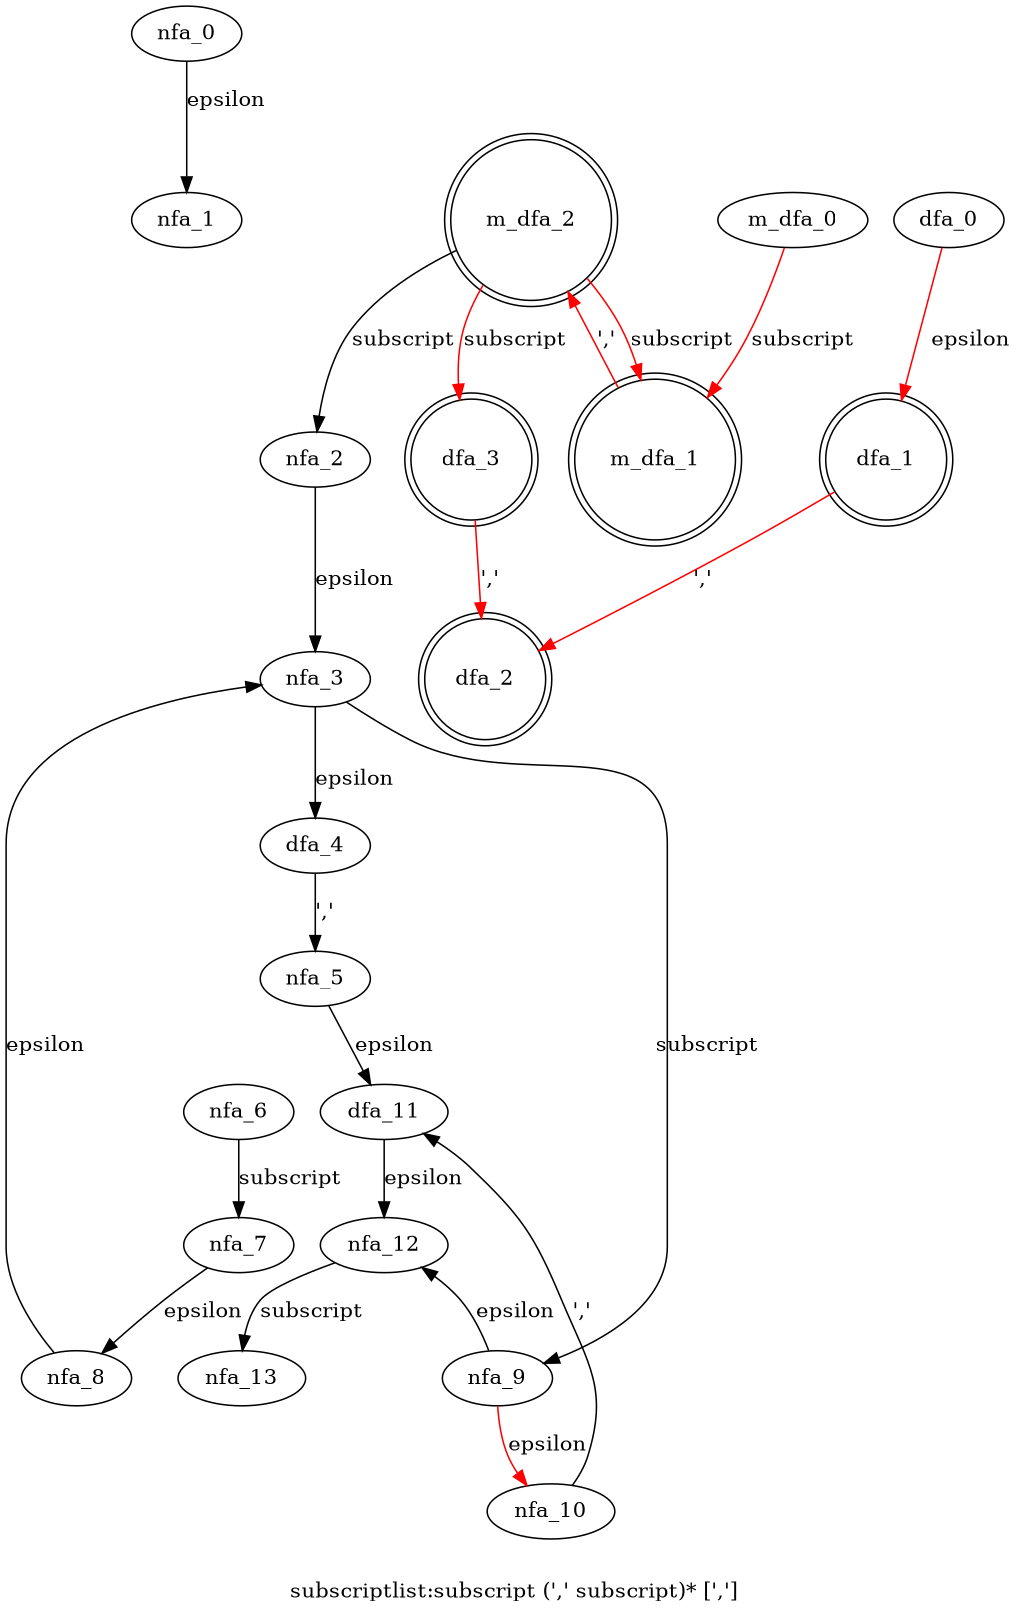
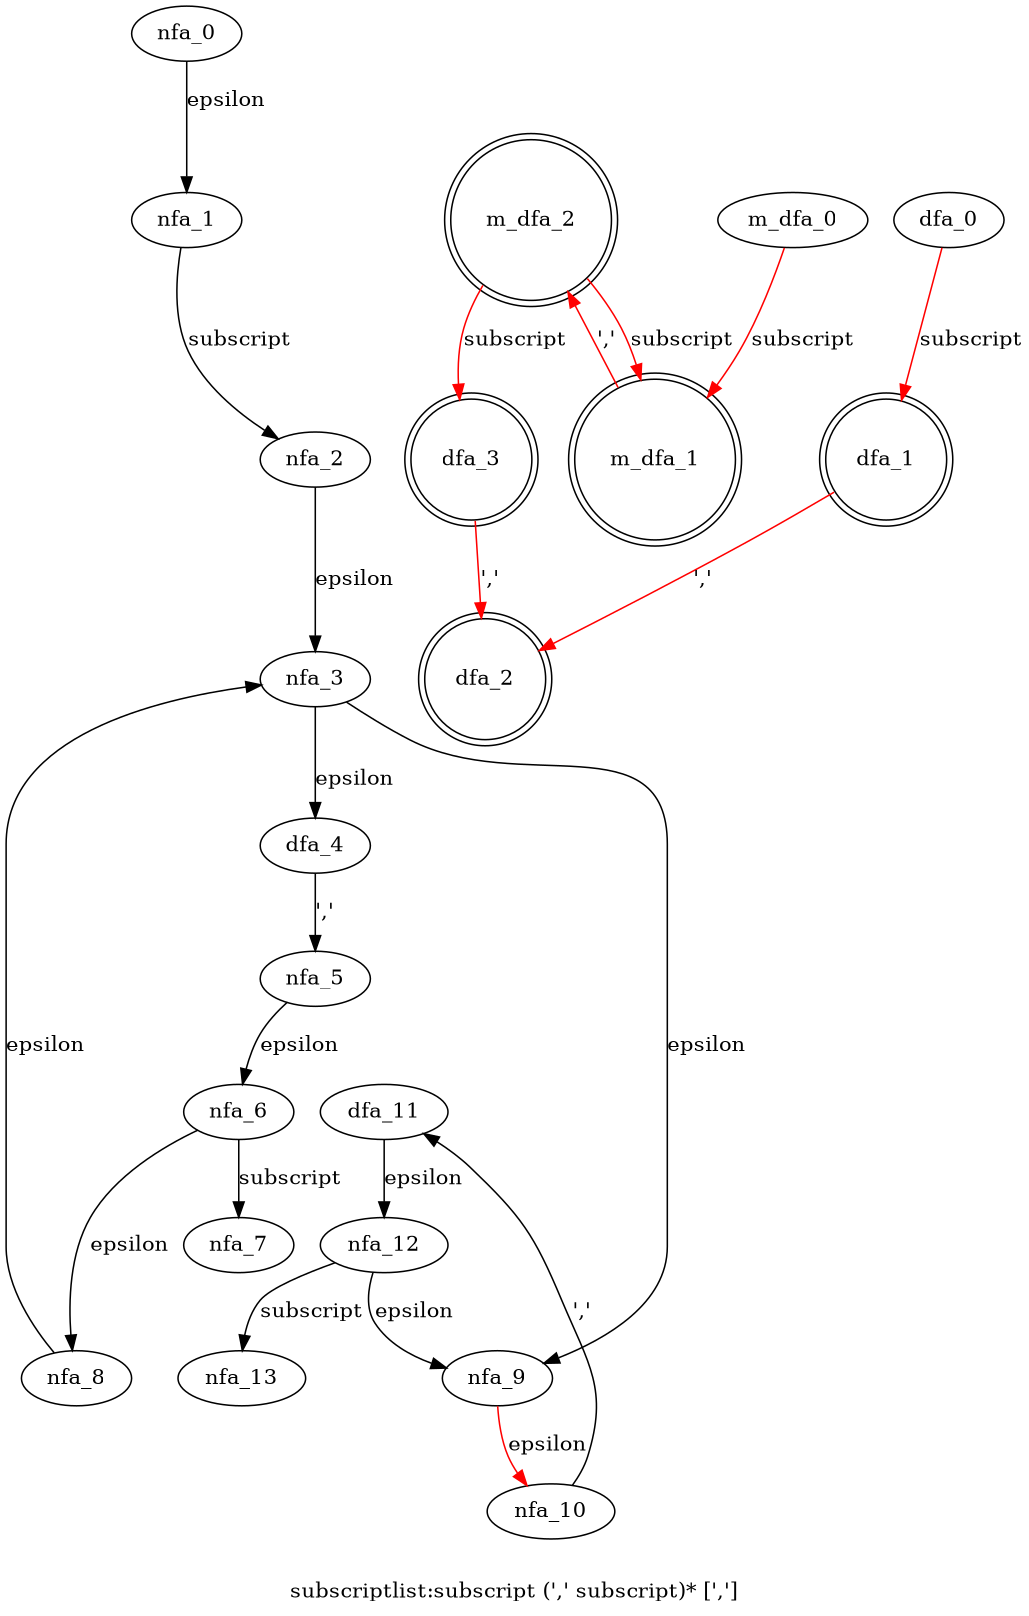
(364, 315) -> (190, 354)
(971, 340) -> (971, 340)
(346, 1039) -> (261, 1033)
(707, 1045) -> (707, 1045)
(159, 1304) -> (96, 1209)
(468, 1309) -> (381, 1331)
